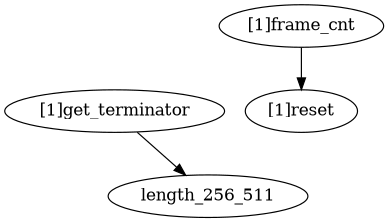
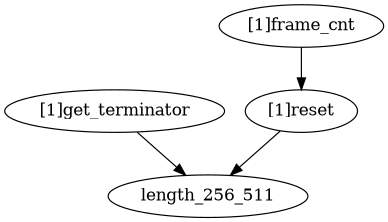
none -> (260, 149)
